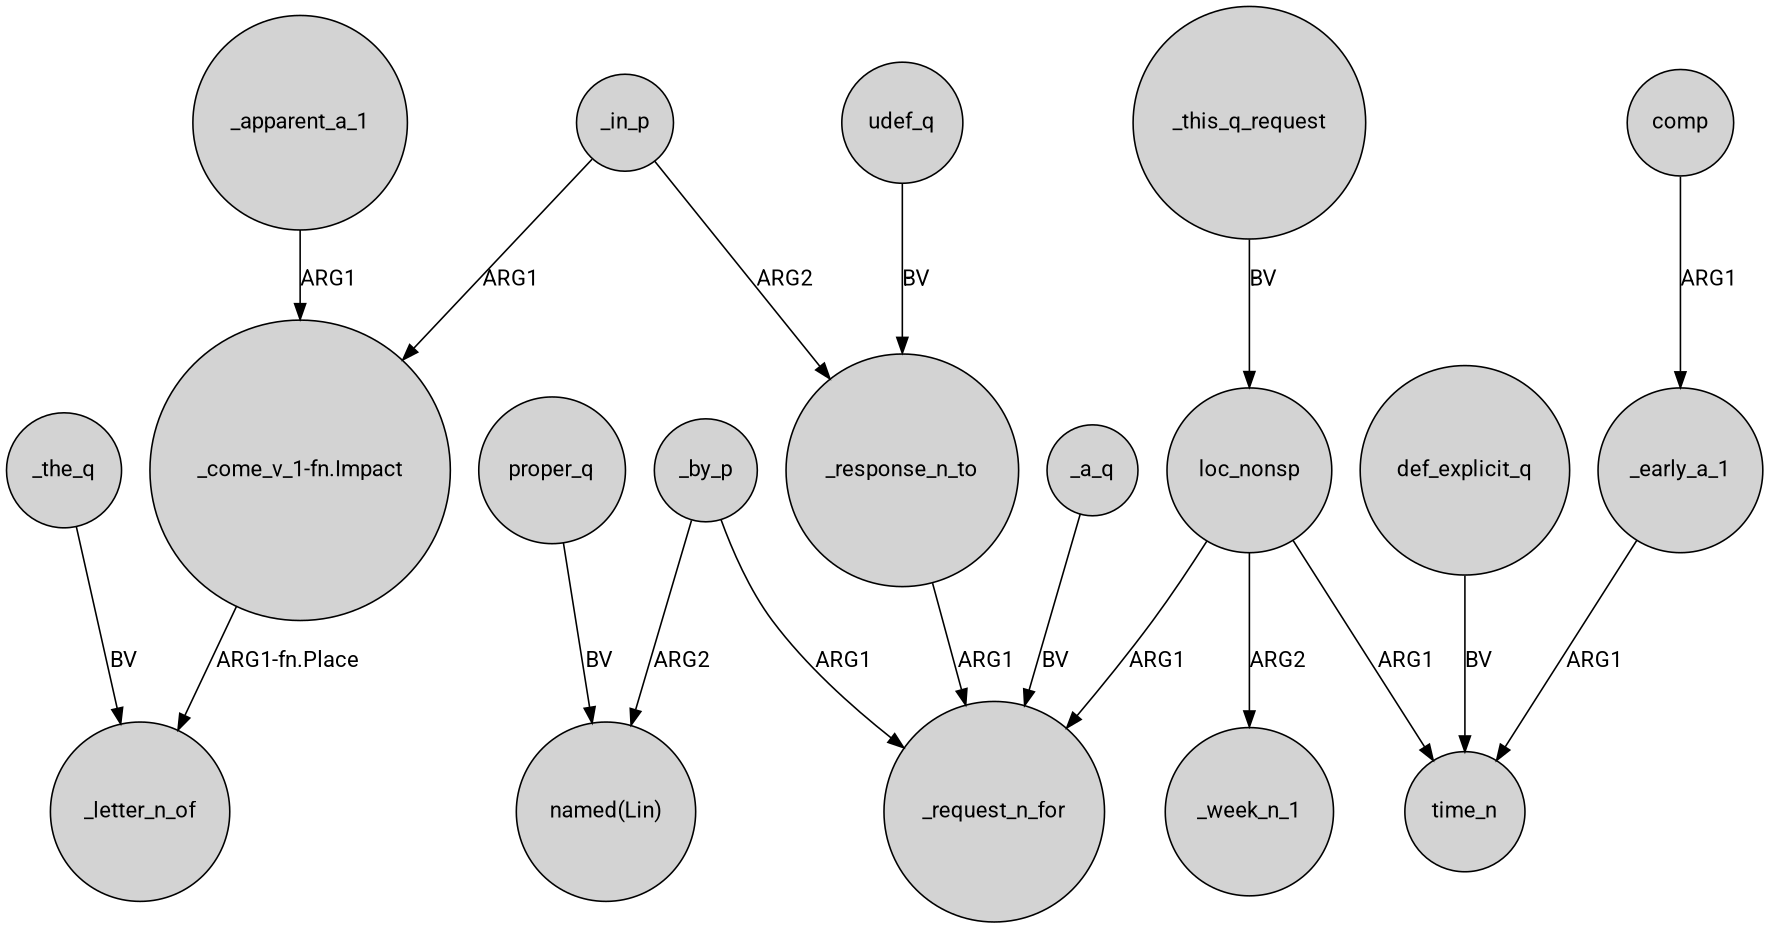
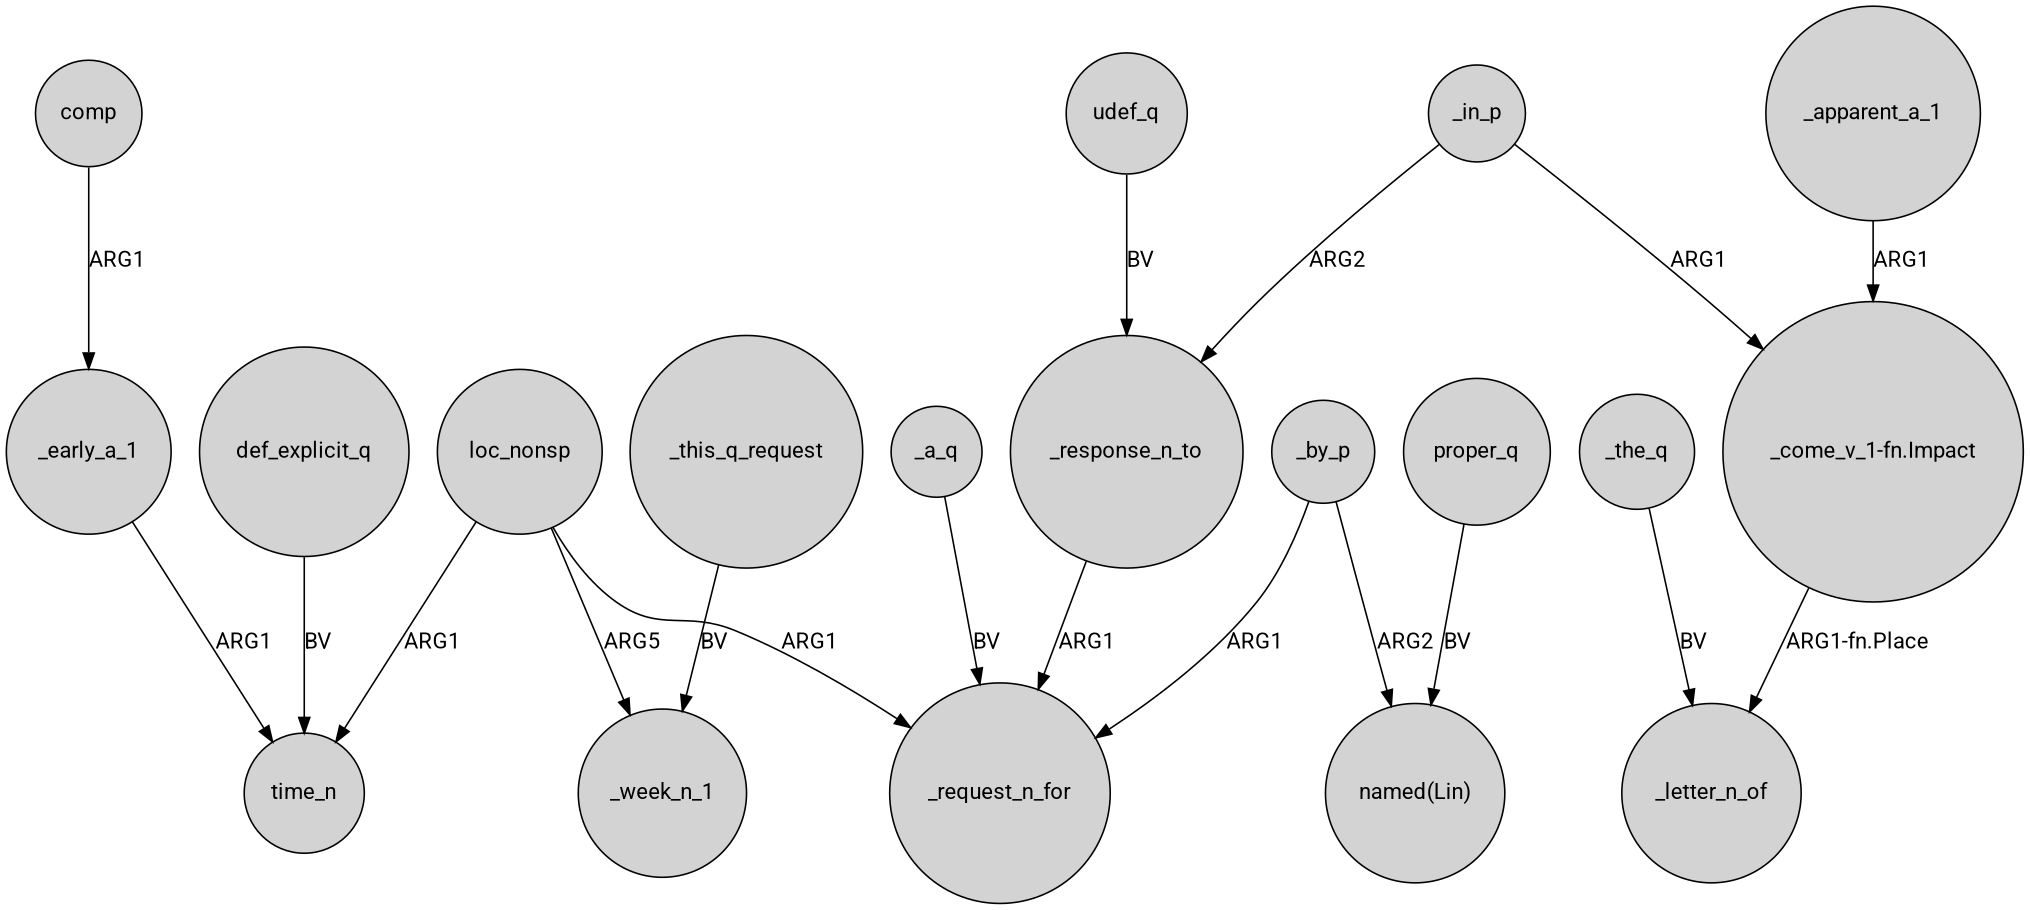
(1249, 305) -> (702, 633)
(1278, 661) -> (632, 643)
